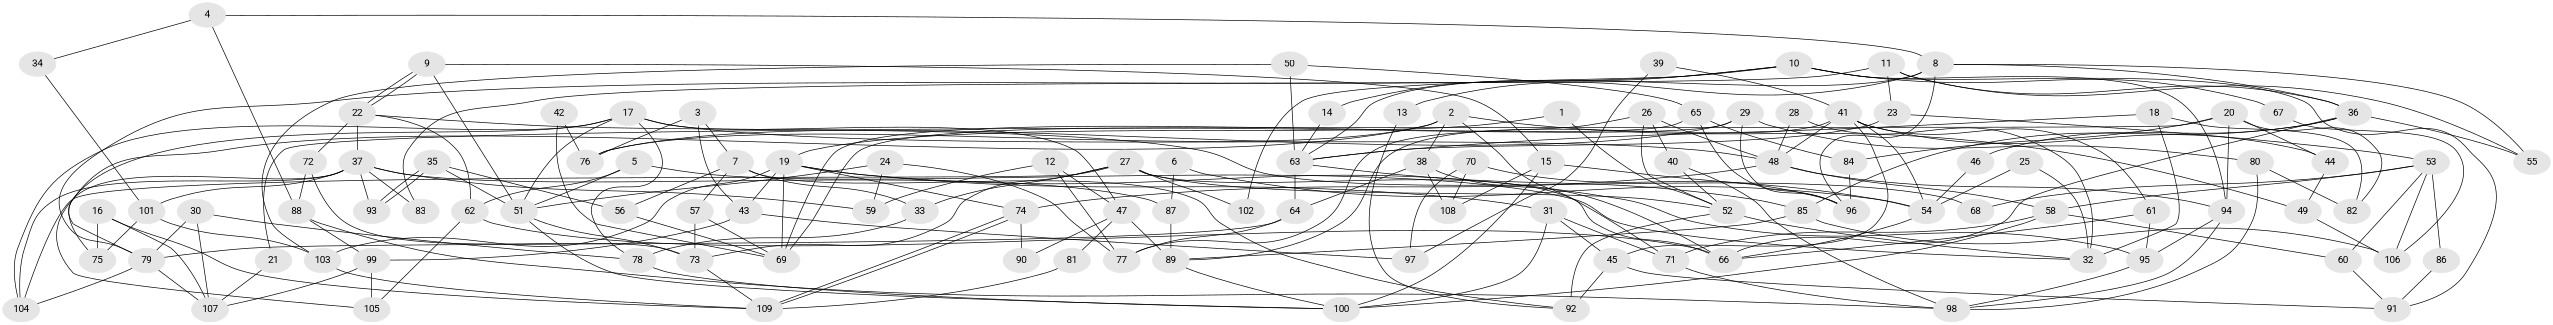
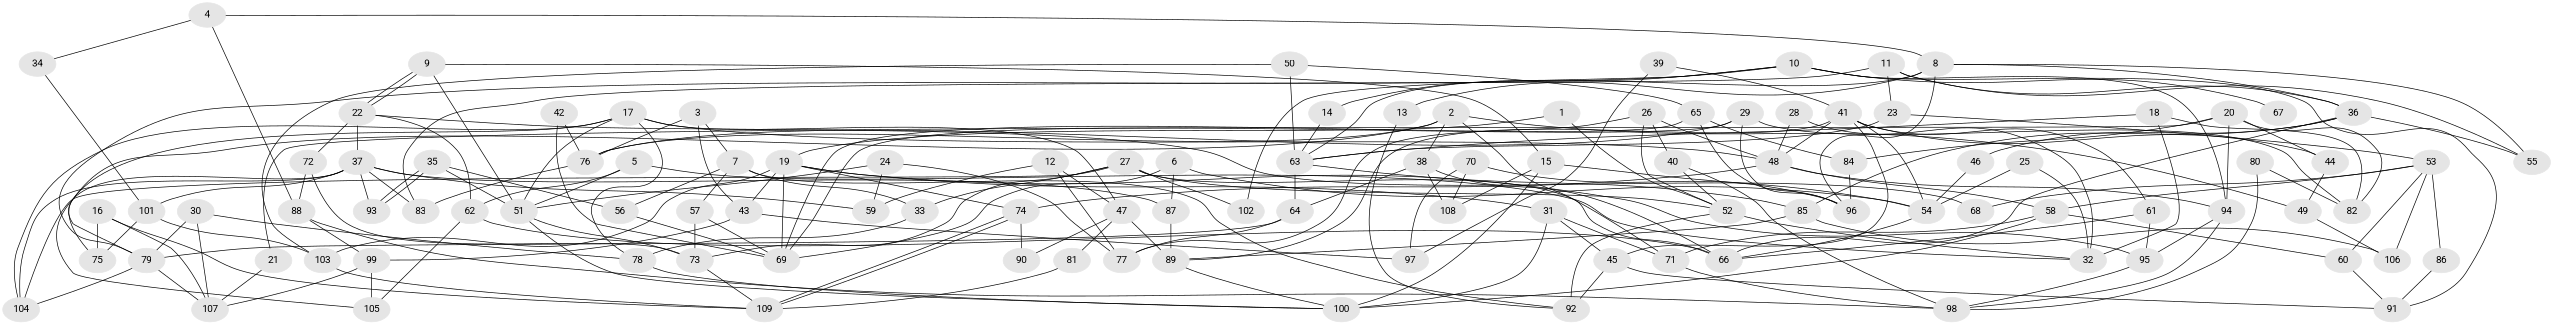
(2438, 140) -> none
(2057, 146) -> (2060, 131)
none -> (534, 174)
none -> (981, 213)
